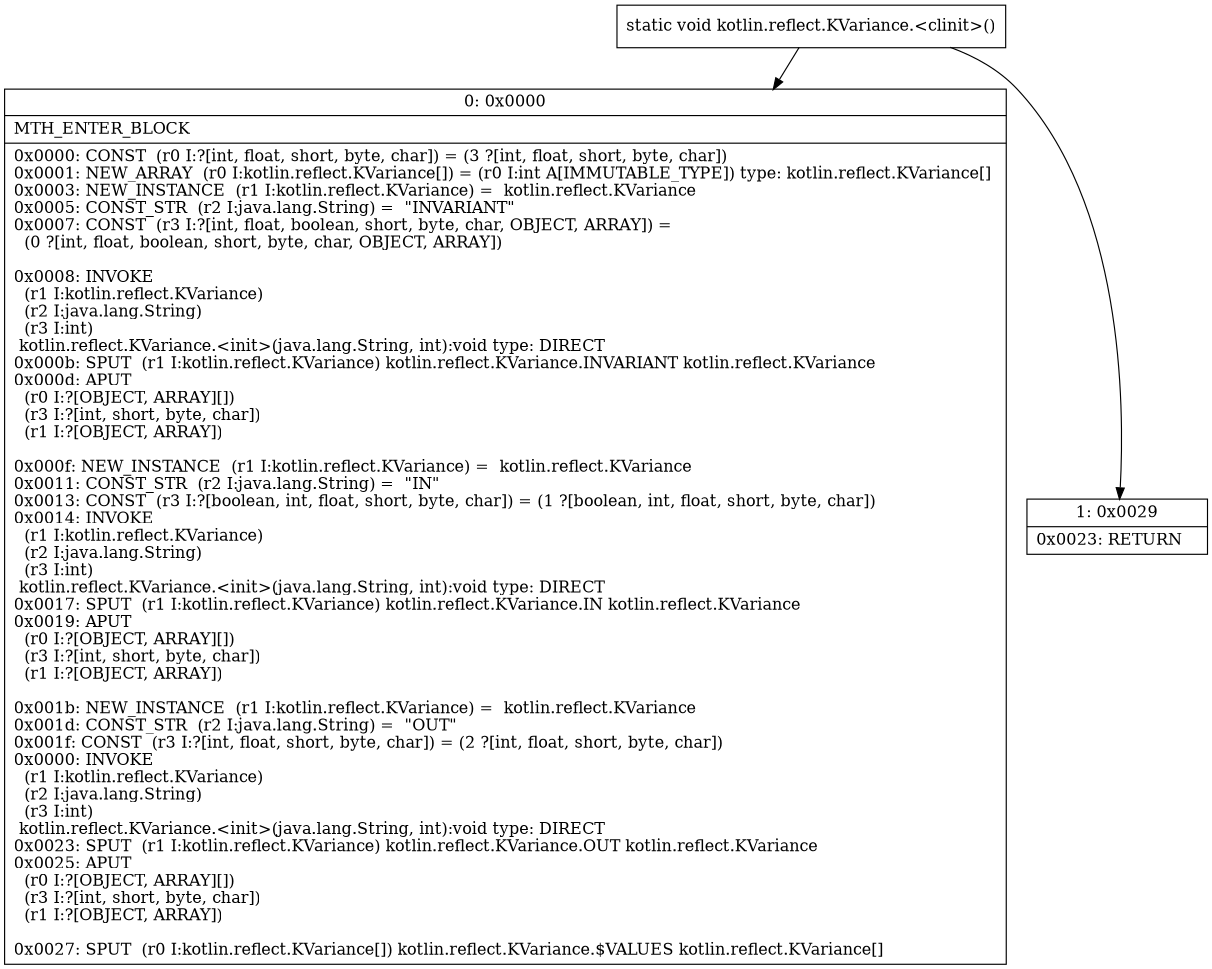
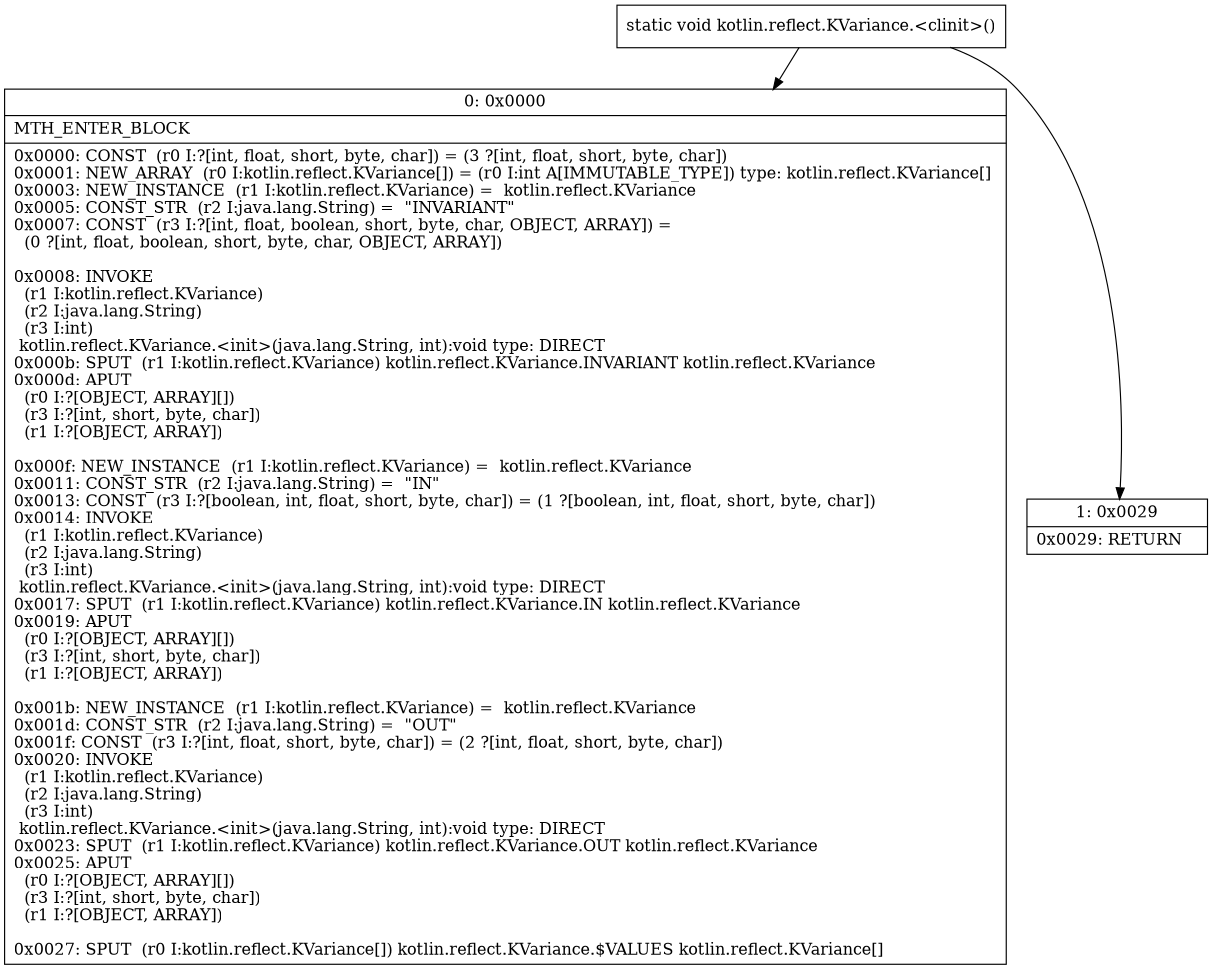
(1117, 540) -> (1117, 540)
(89, 760) -> (89, 760)
